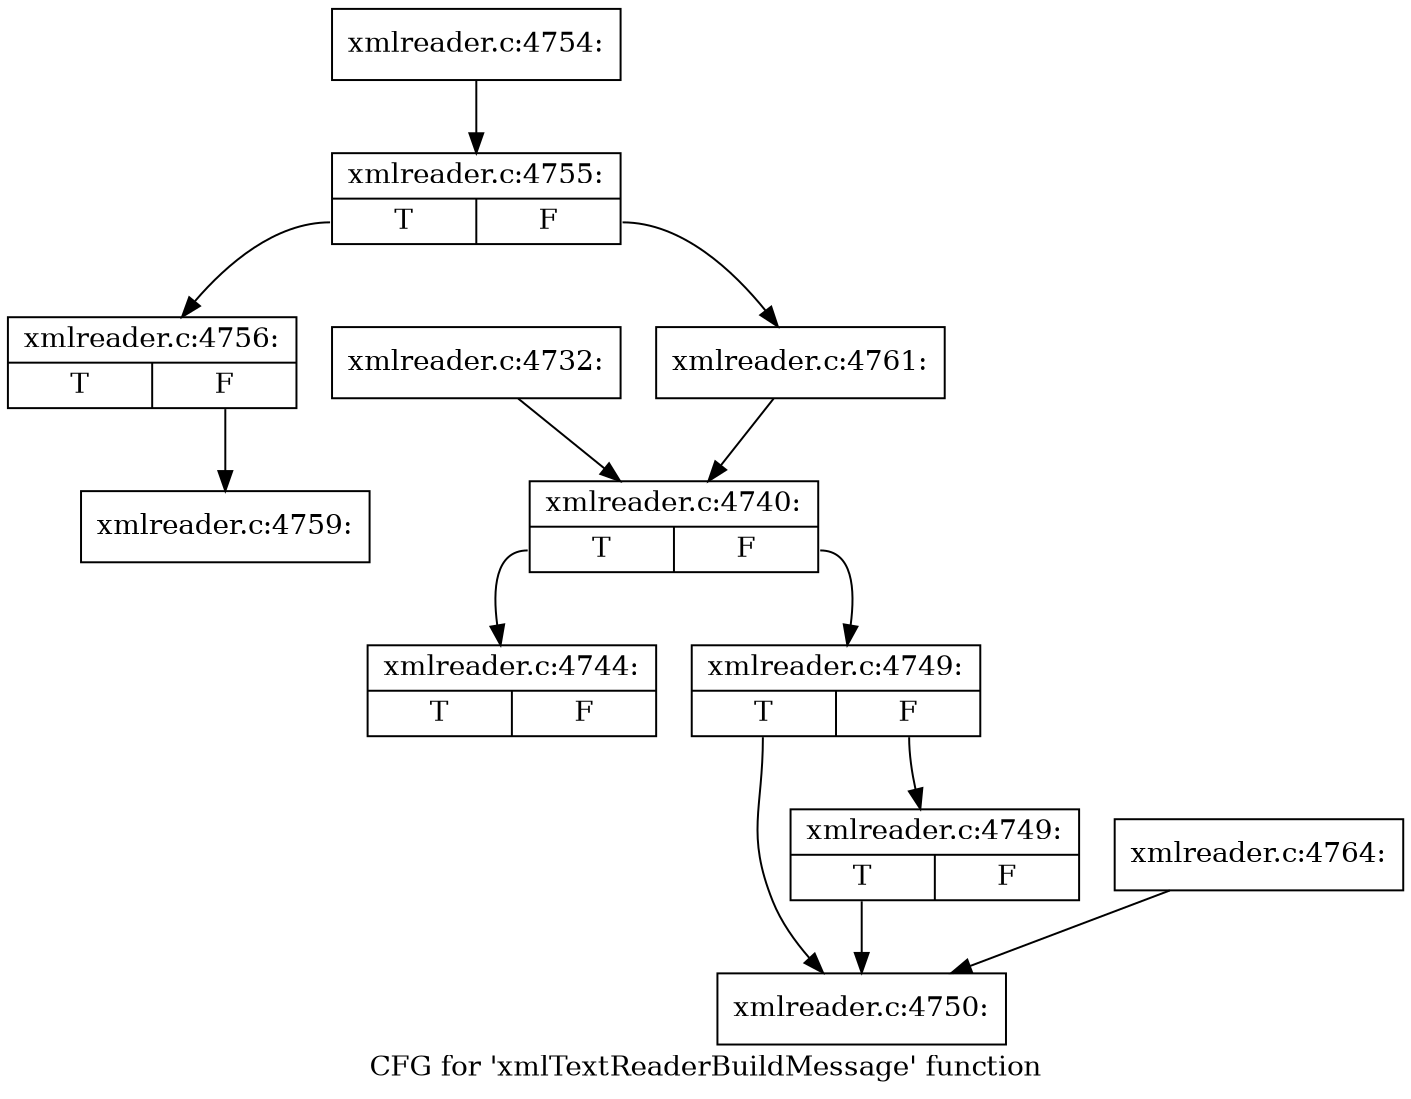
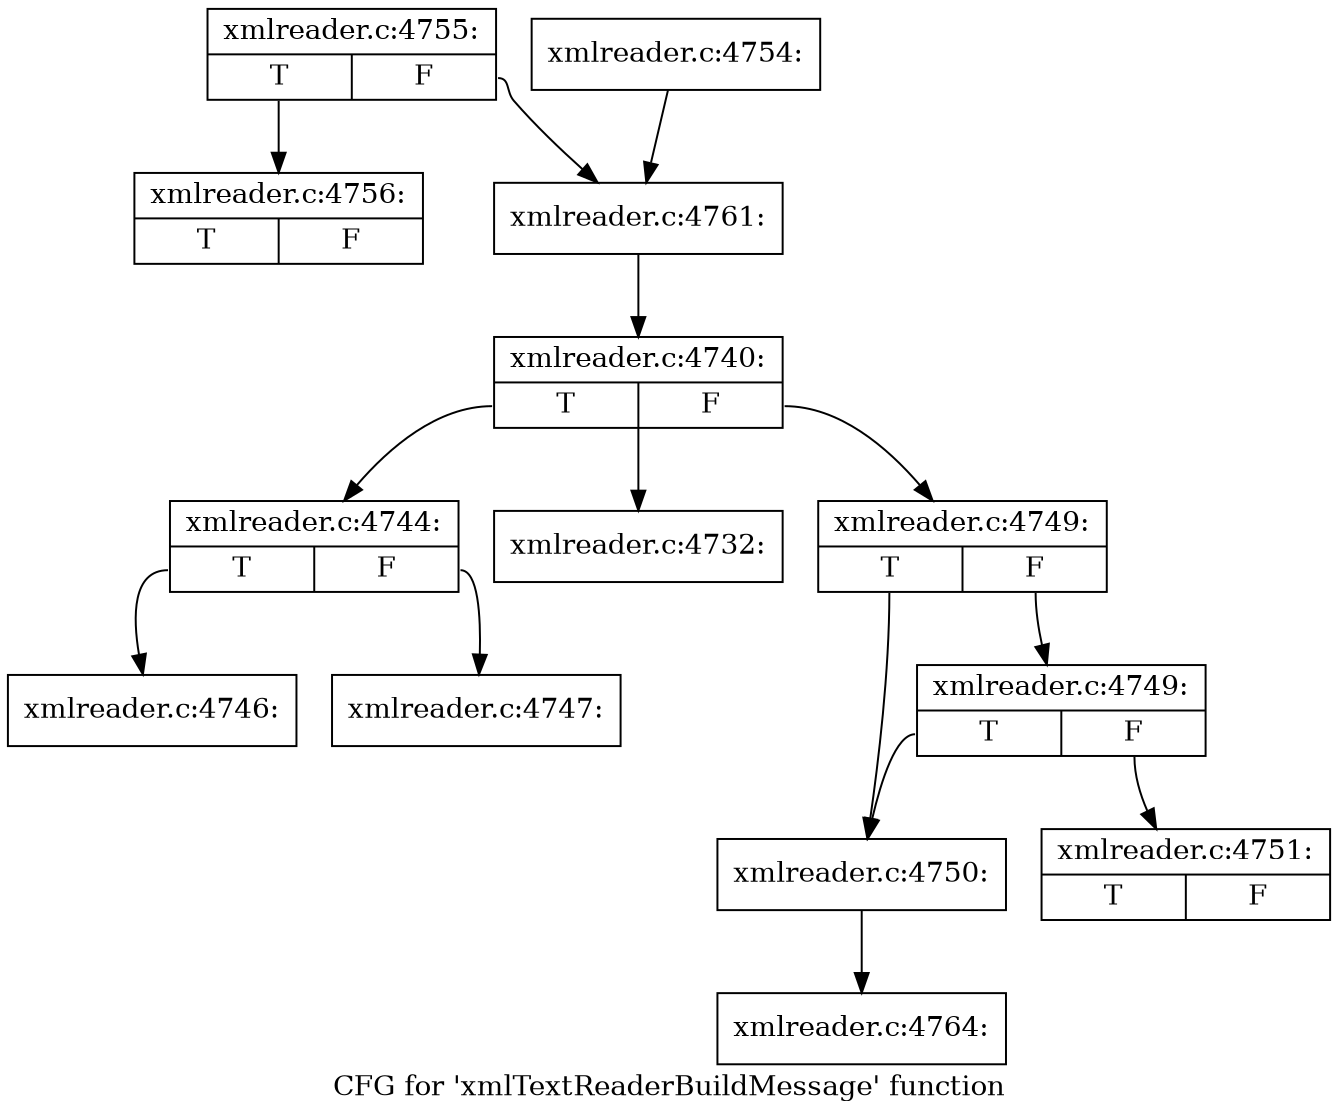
(476, 107) -> (659, 126)
(561, 434) -> (638, 459)
(225, 527) -> none
none -> (152, 711)
none -> (476, 711)
none -> (1186, 875)
(1070, 928) -> (862, 942)
